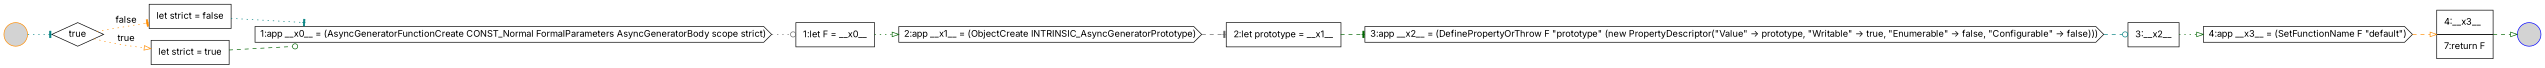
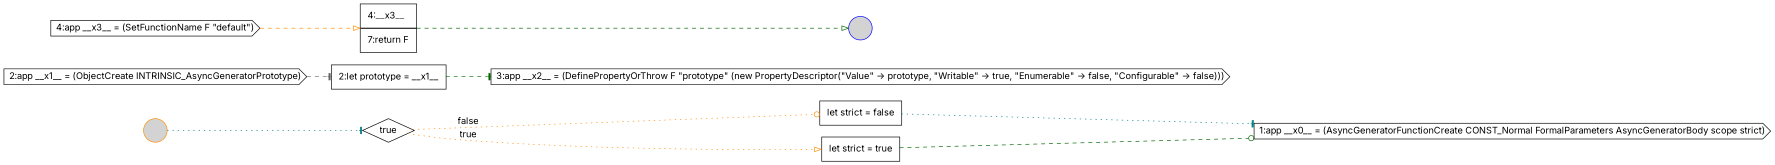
(121, 27) -> (613, 122)
(835, 34) -> none
(2154, 34) -> none
